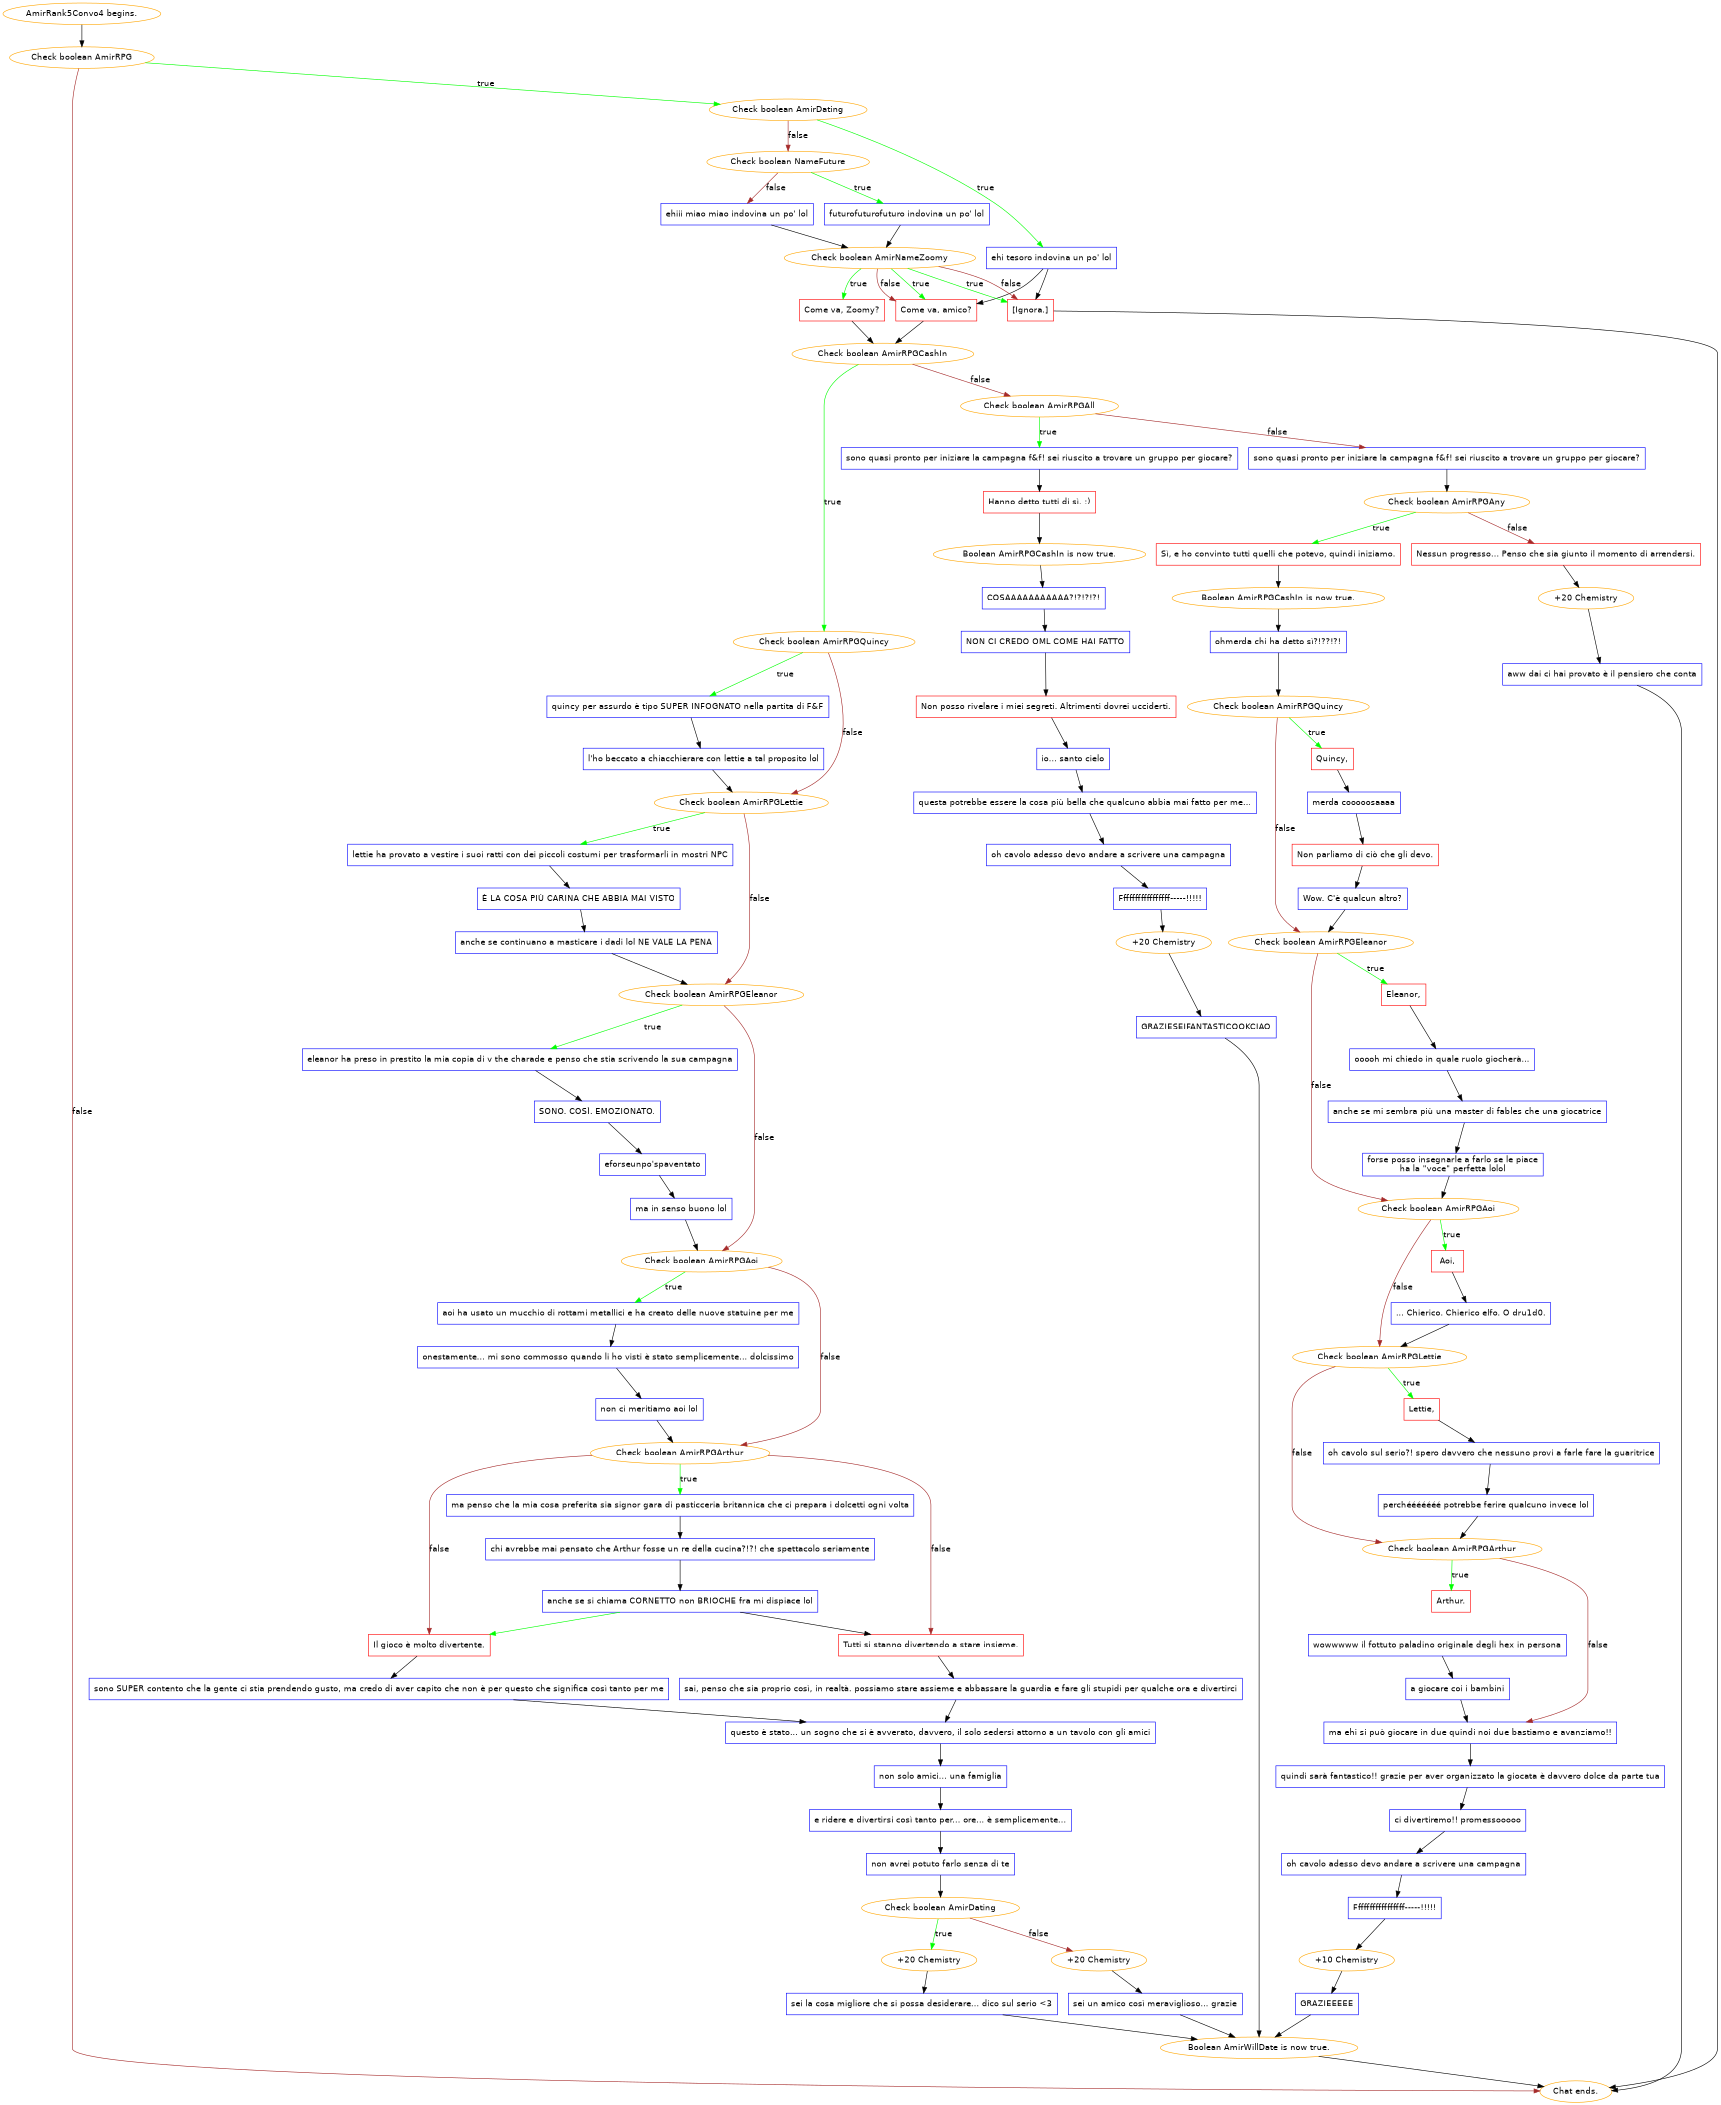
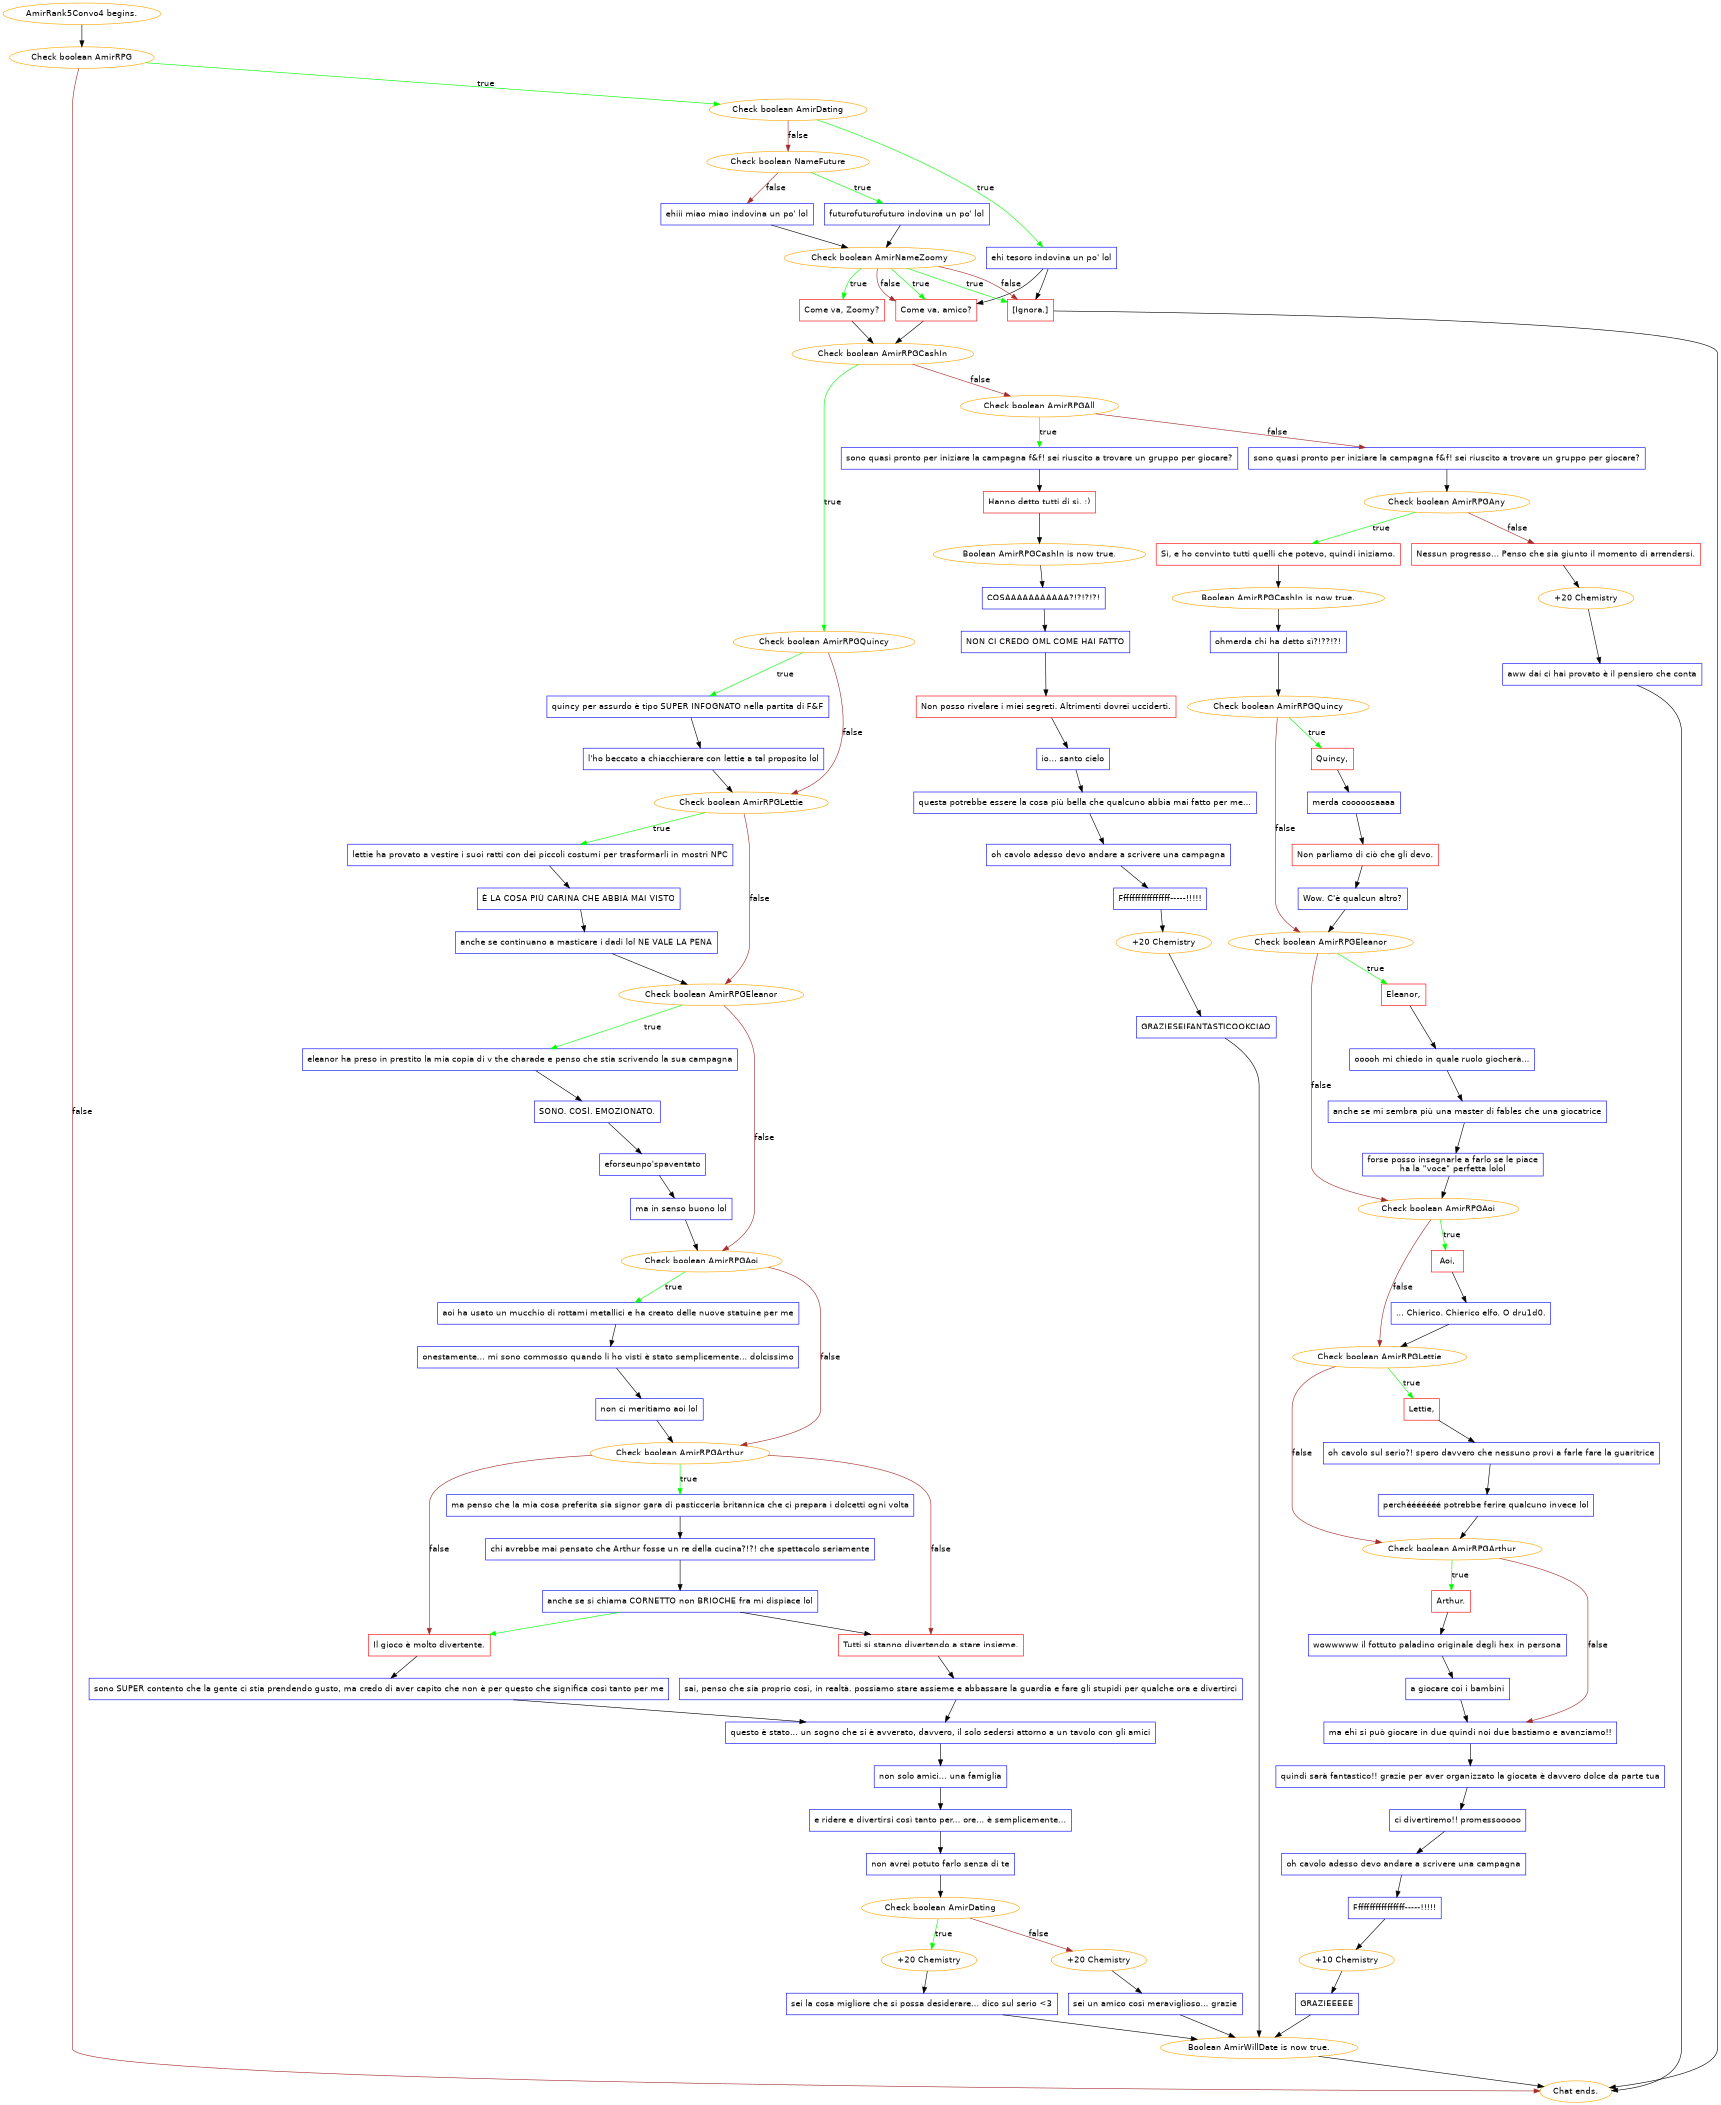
none -> (1445, 1620)
